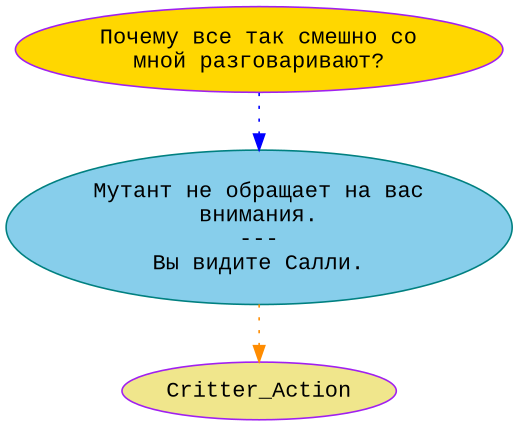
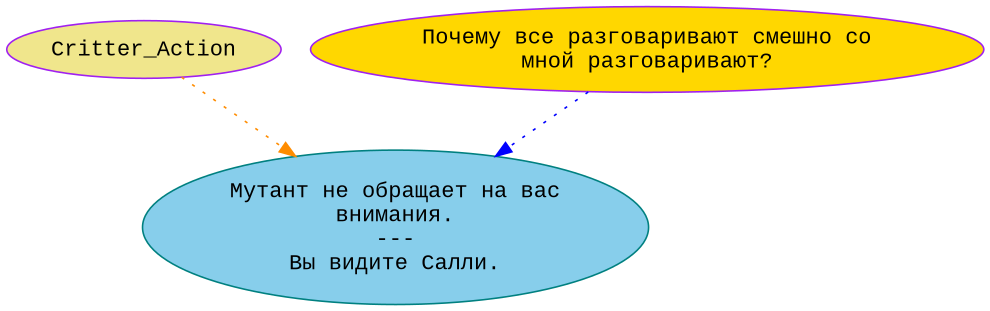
(259, 49) -> (647, 49)
(259, 325) -> (232, 112)
